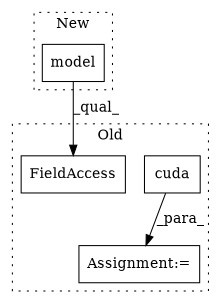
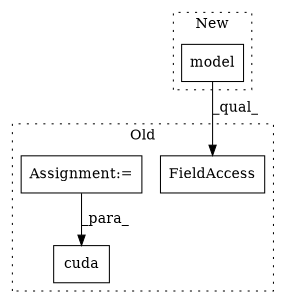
(158, 214) -> (82, 214)
